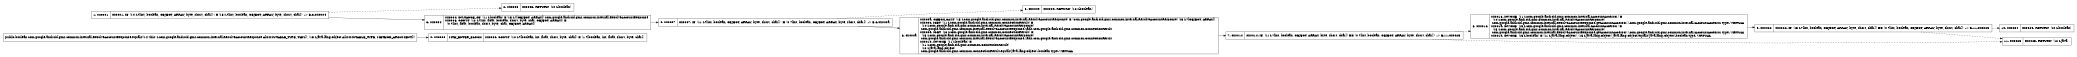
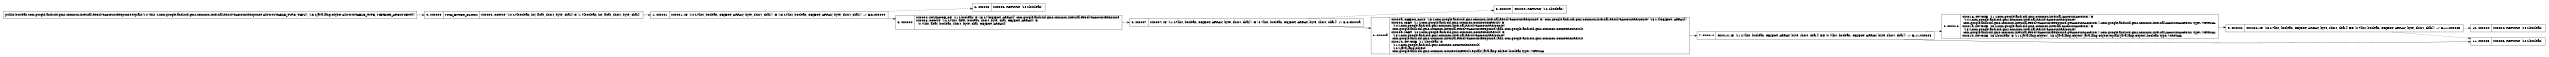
none -> (646, 15)
(2047, 41) -> (2518, 41)
(1716, 43) -> (2186, 43)
